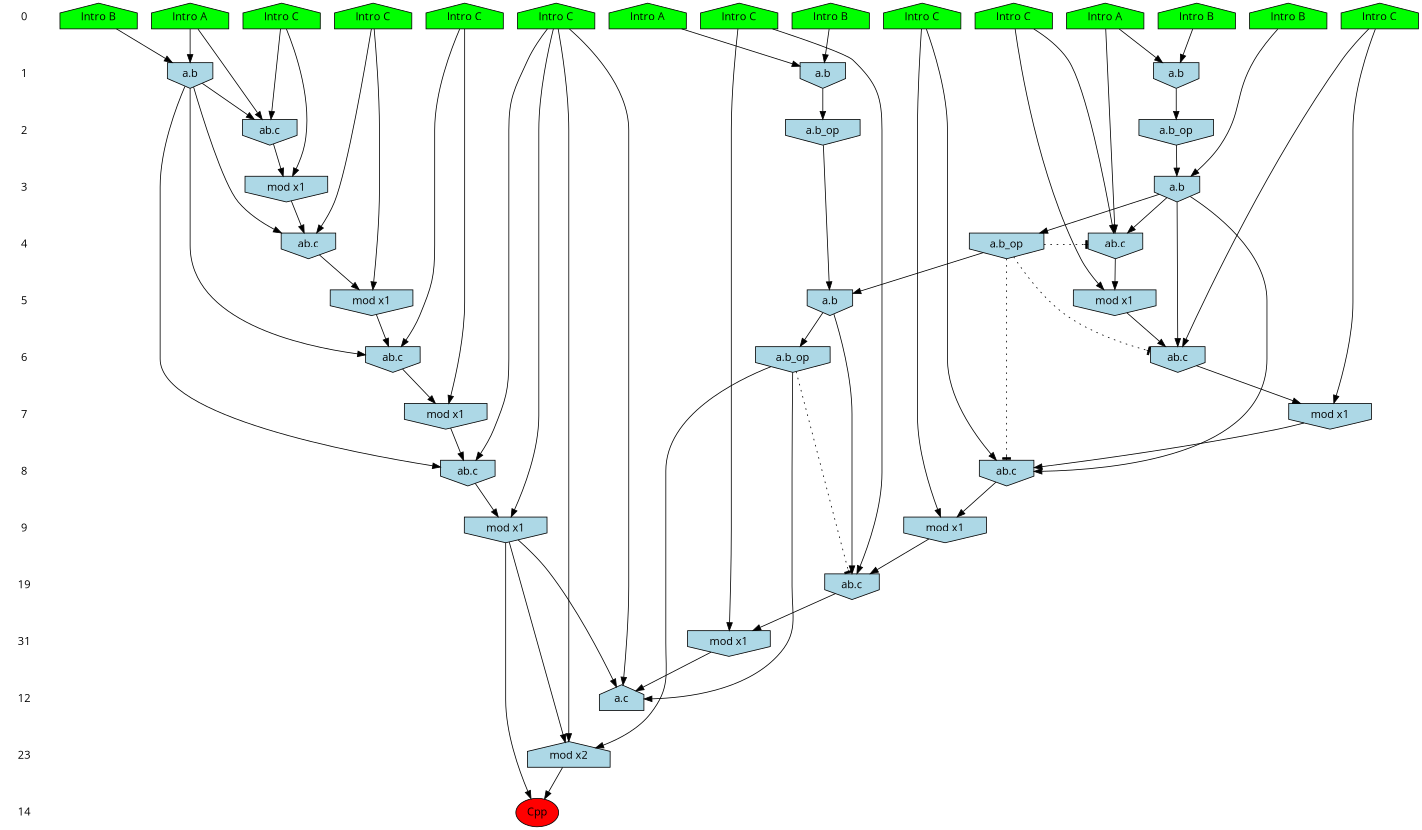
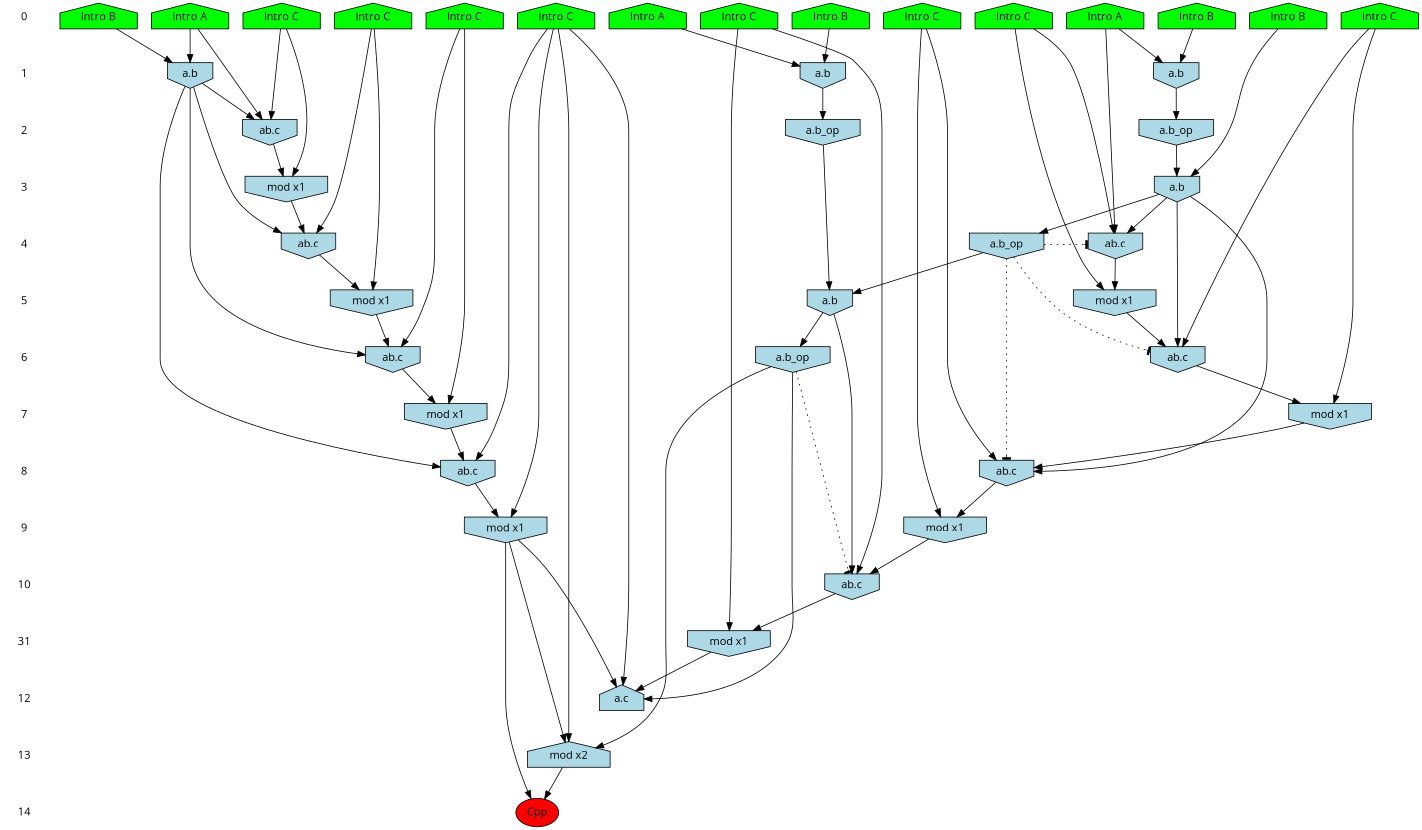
(24, 585) -> (24, 585)
(24, 756) -> (24, 756)
